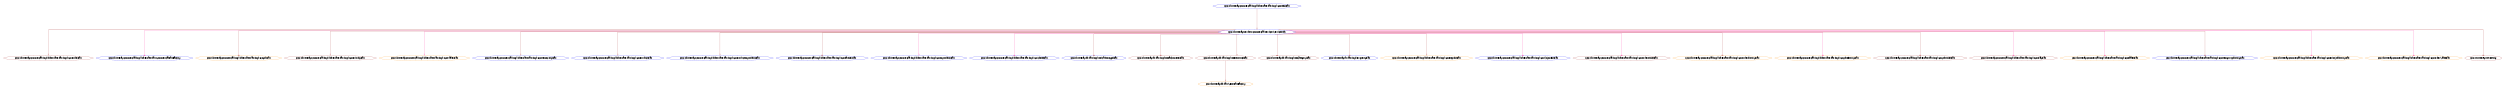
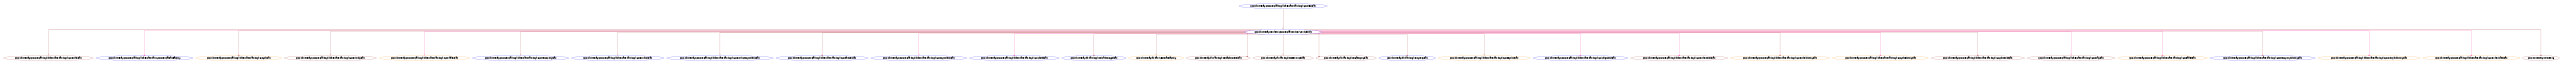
(1666, 32) -> (1708, 32)
(1226, 70) -> (1201, 34)
